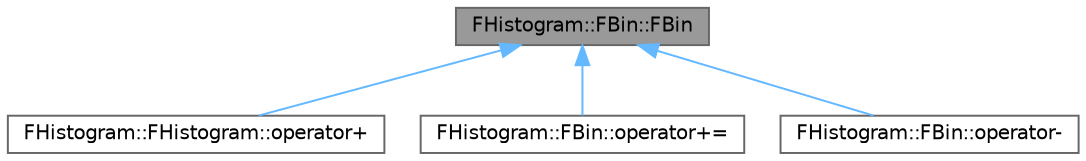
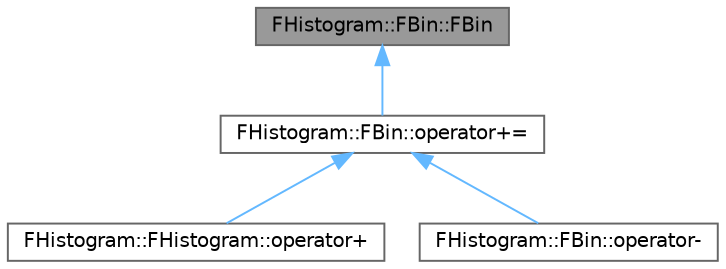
(380, 83) -> (281, 193)
(765, 83) -> (484, 193)
